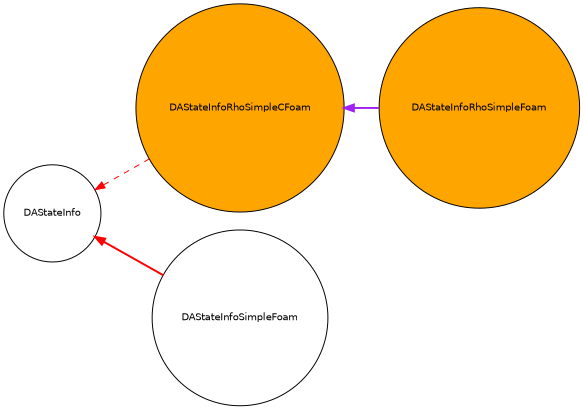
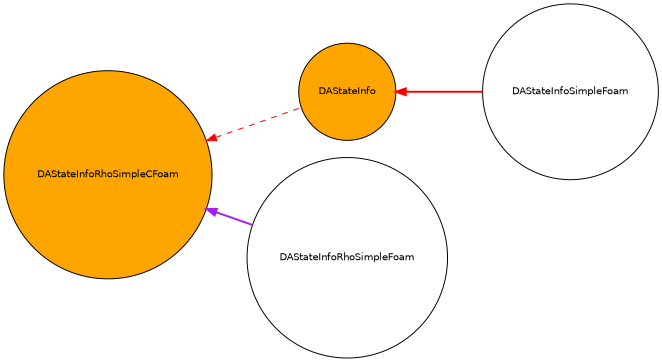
(479, 108) -> (347, 258)
(126, 172) -> (259, 122)
(52, 213) -> (347, 92)
